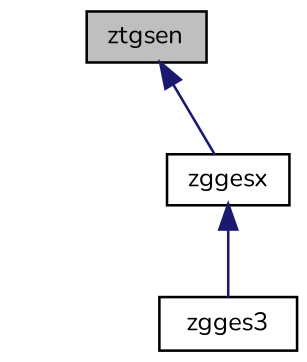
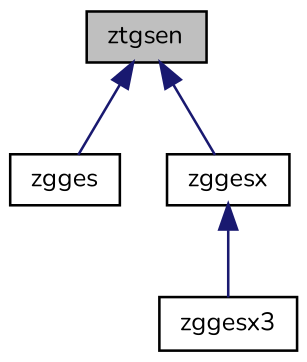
none -> (65, 180)
(228, 324) -> (228, 324)
